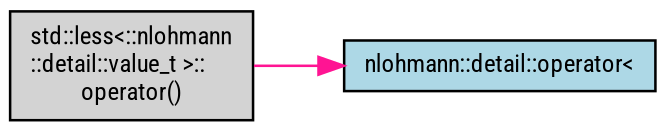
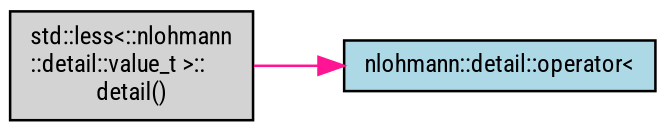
(132, 66) -> (132, 66)
